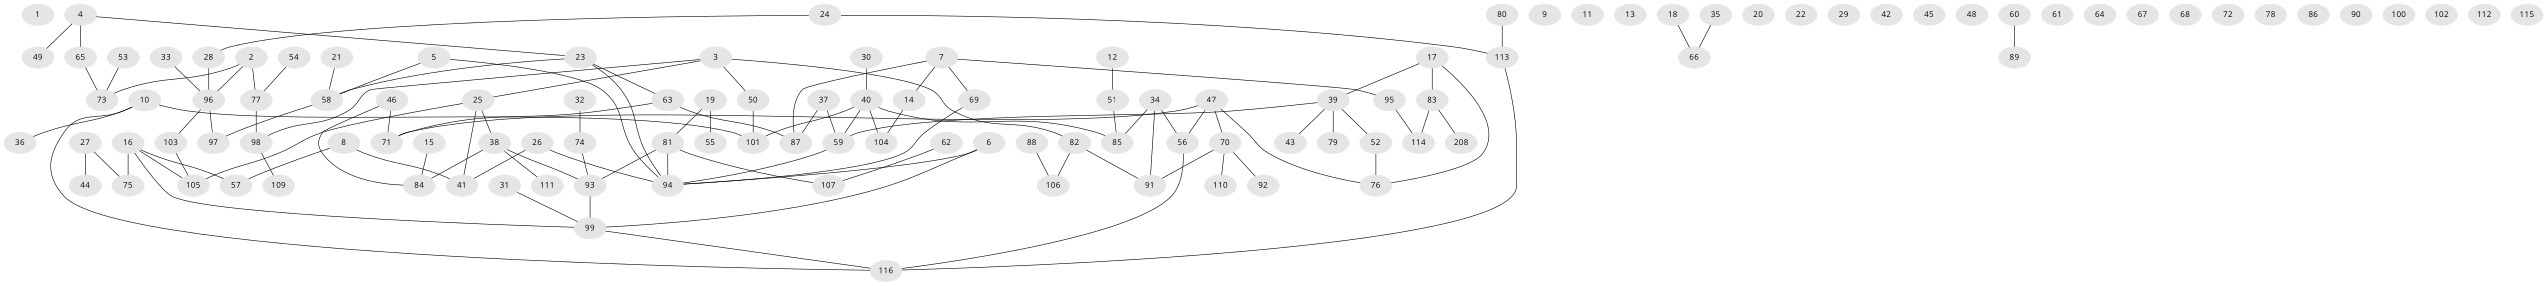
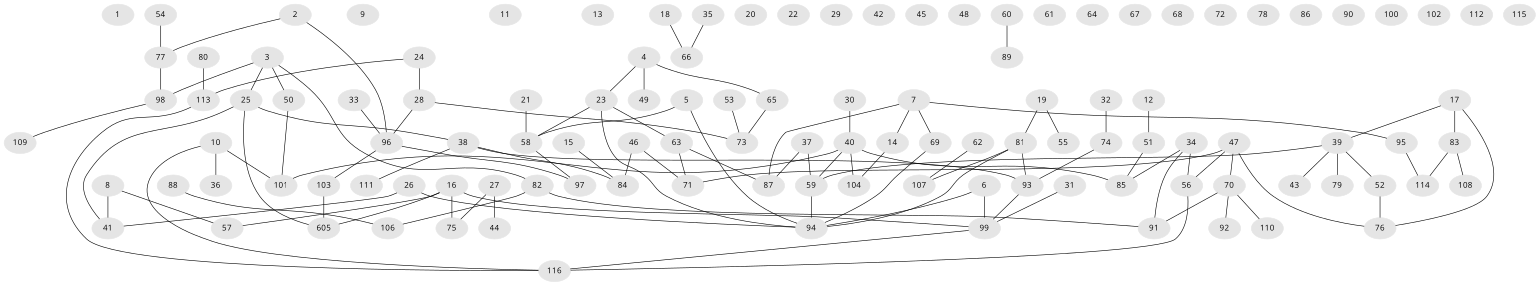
(177, 79) -> (581, 118)
(1461, 143) -> (1465, 186)
(193, 186) -> (324, 228)
